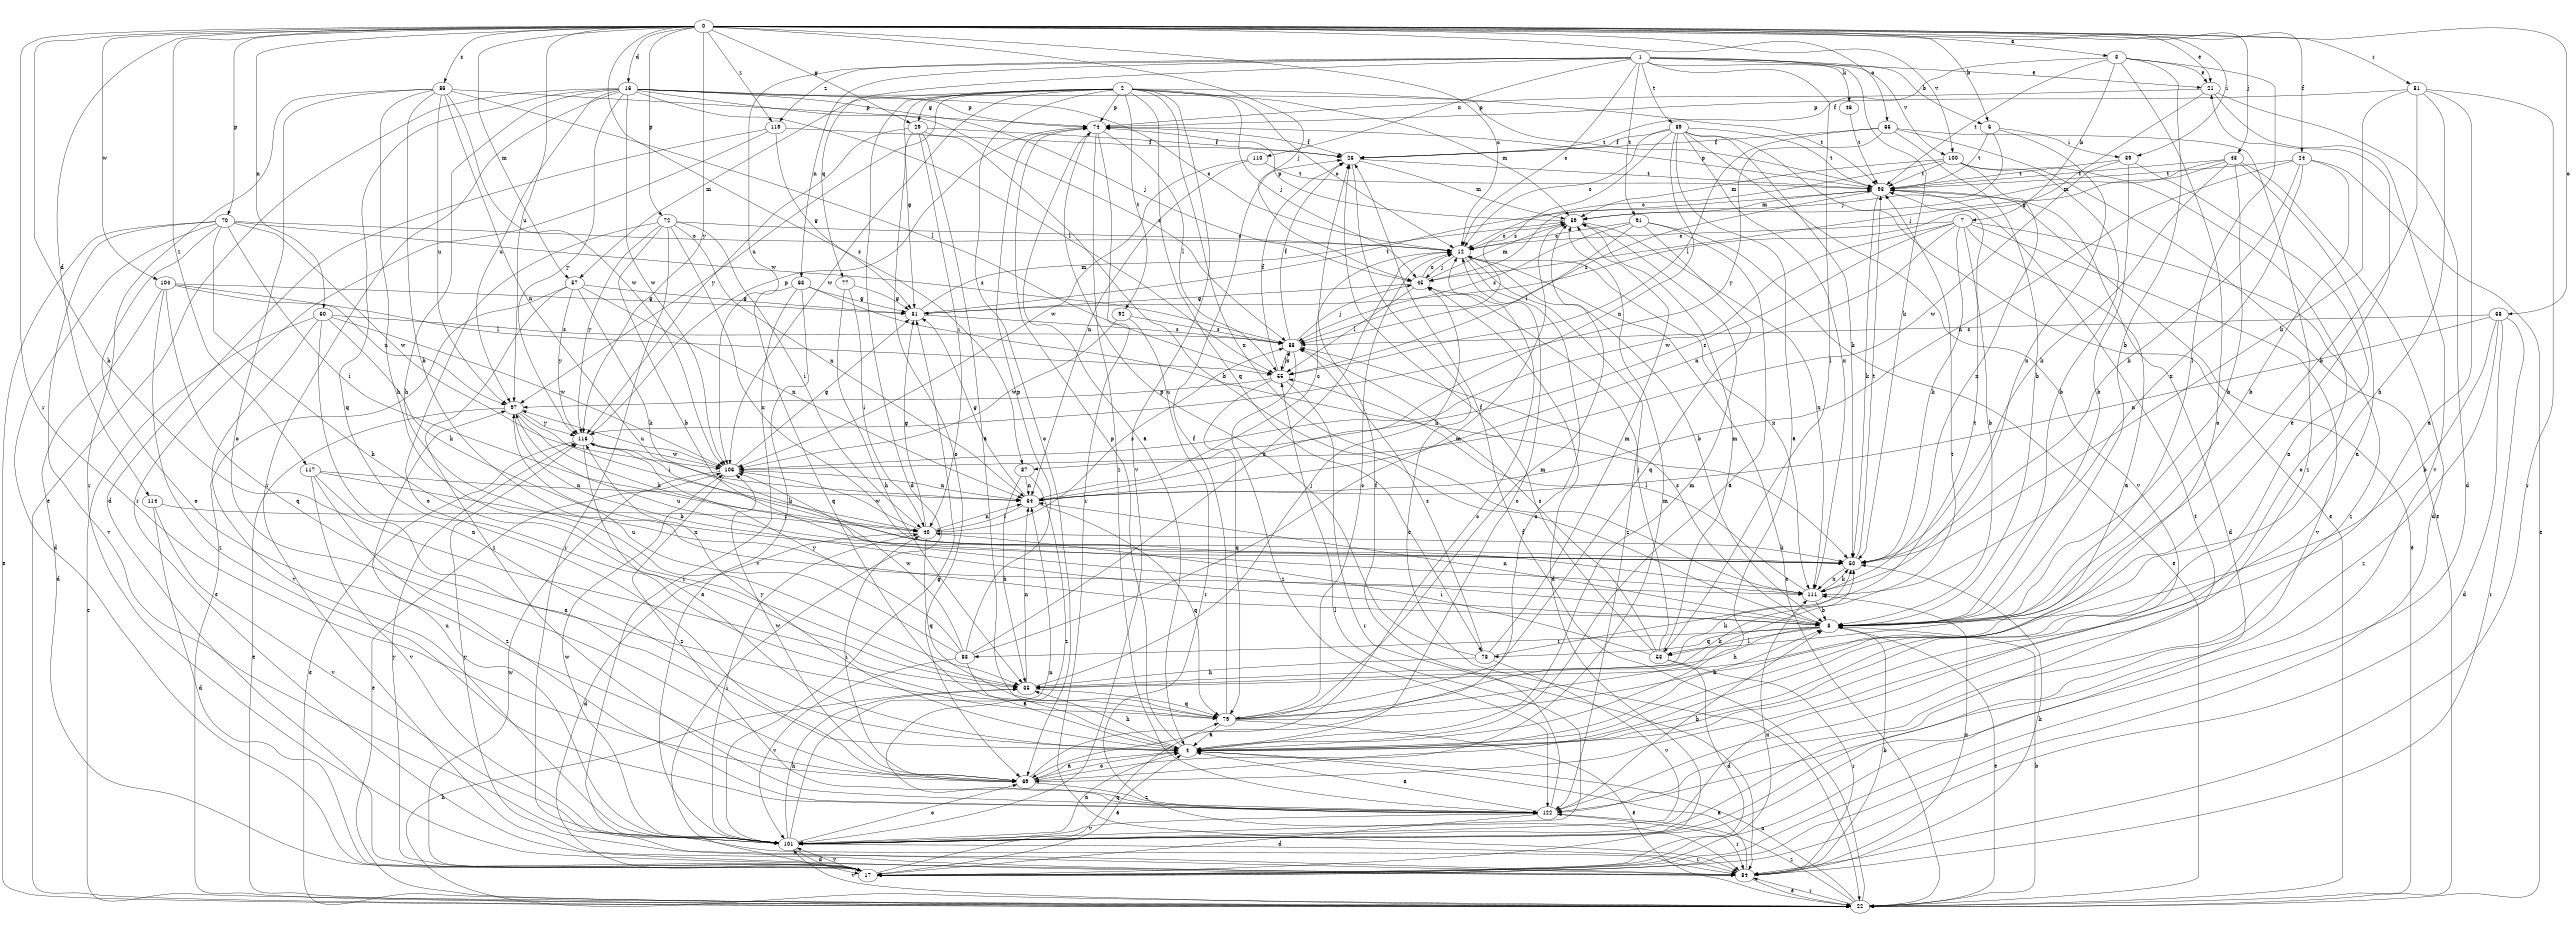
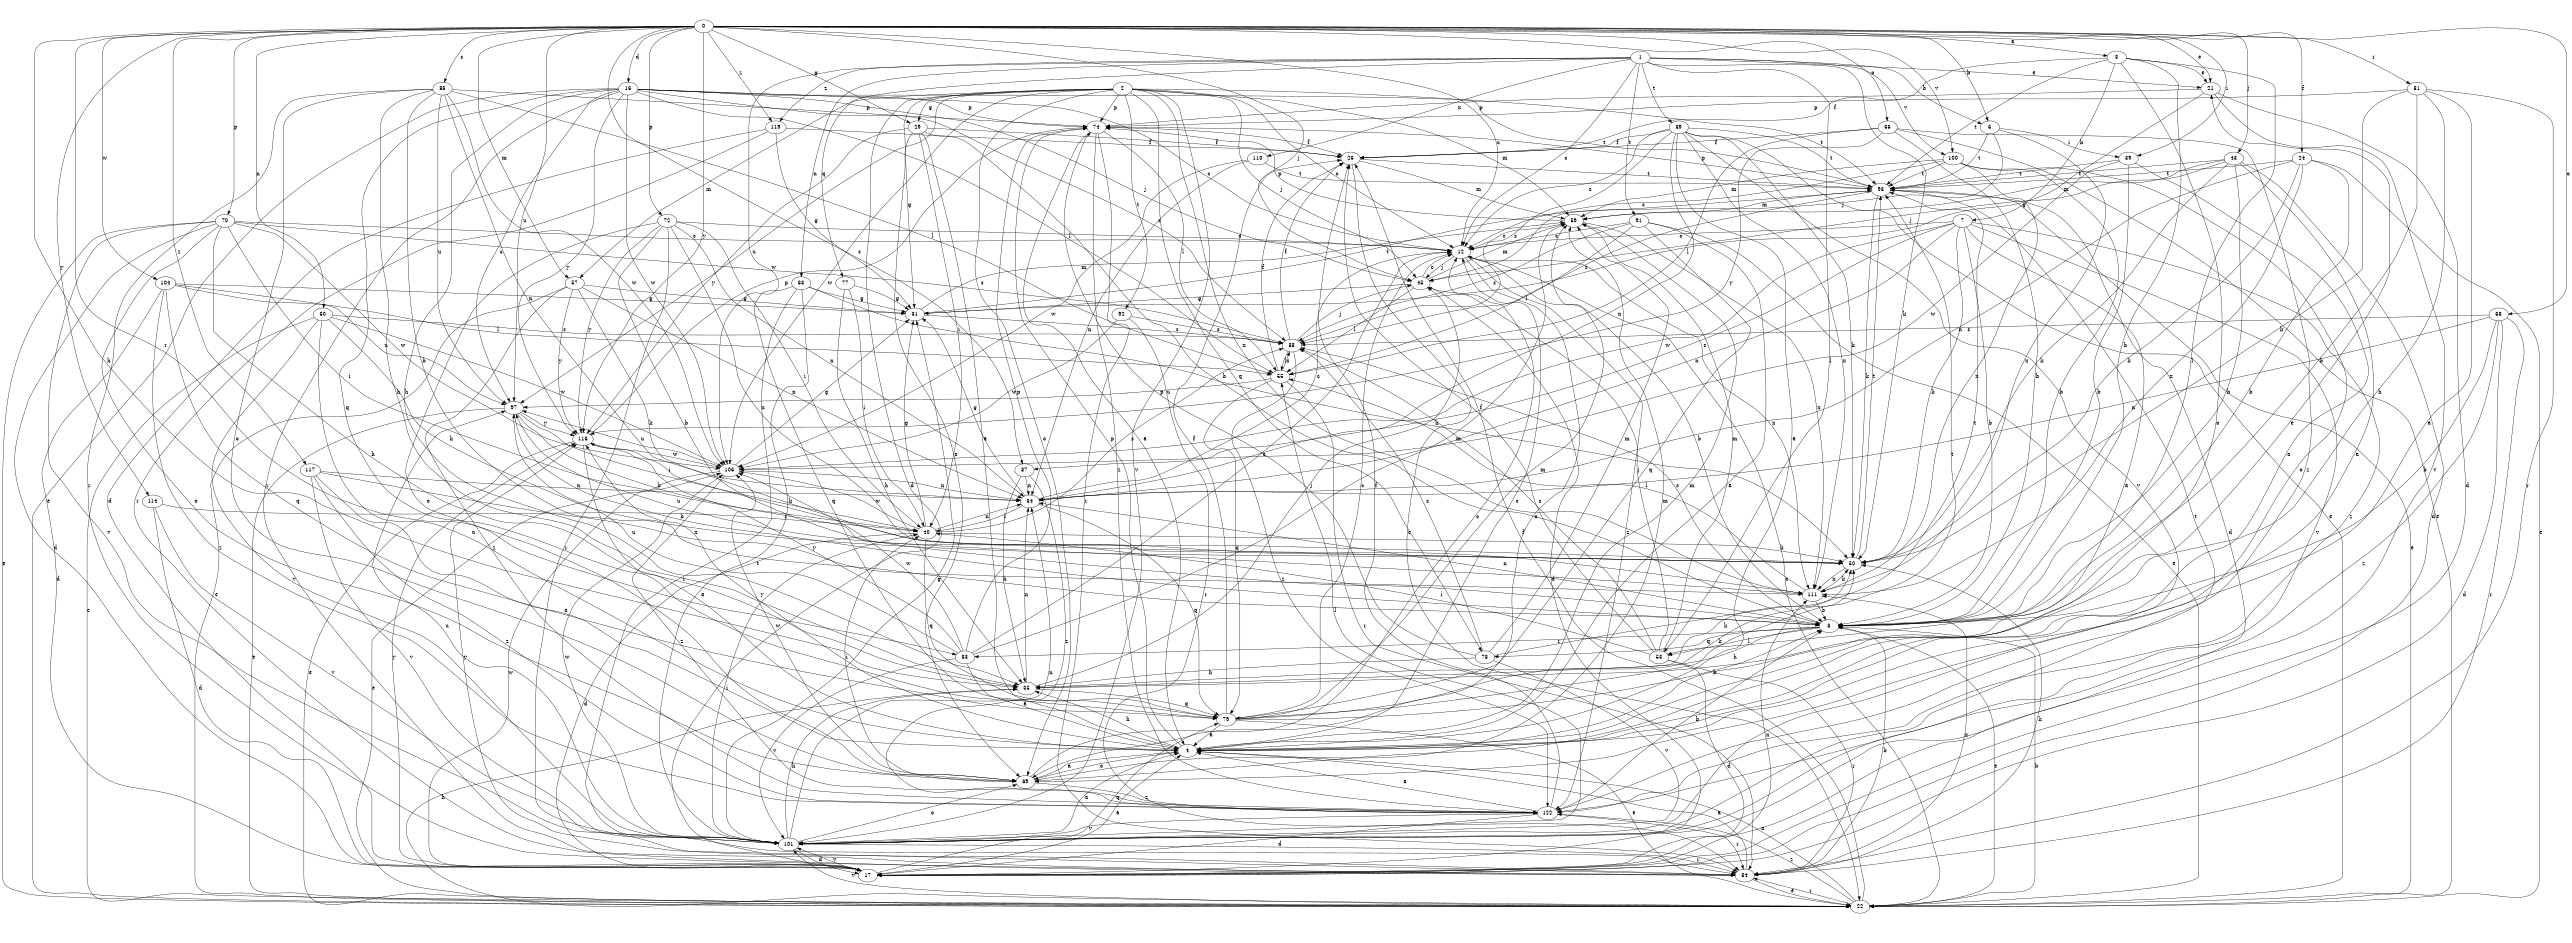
(1849, 108) -> none
(62, 268) -> (62, 268)
(26, 376) -> (83, 301)
(758, 564) -> (758, 564)
